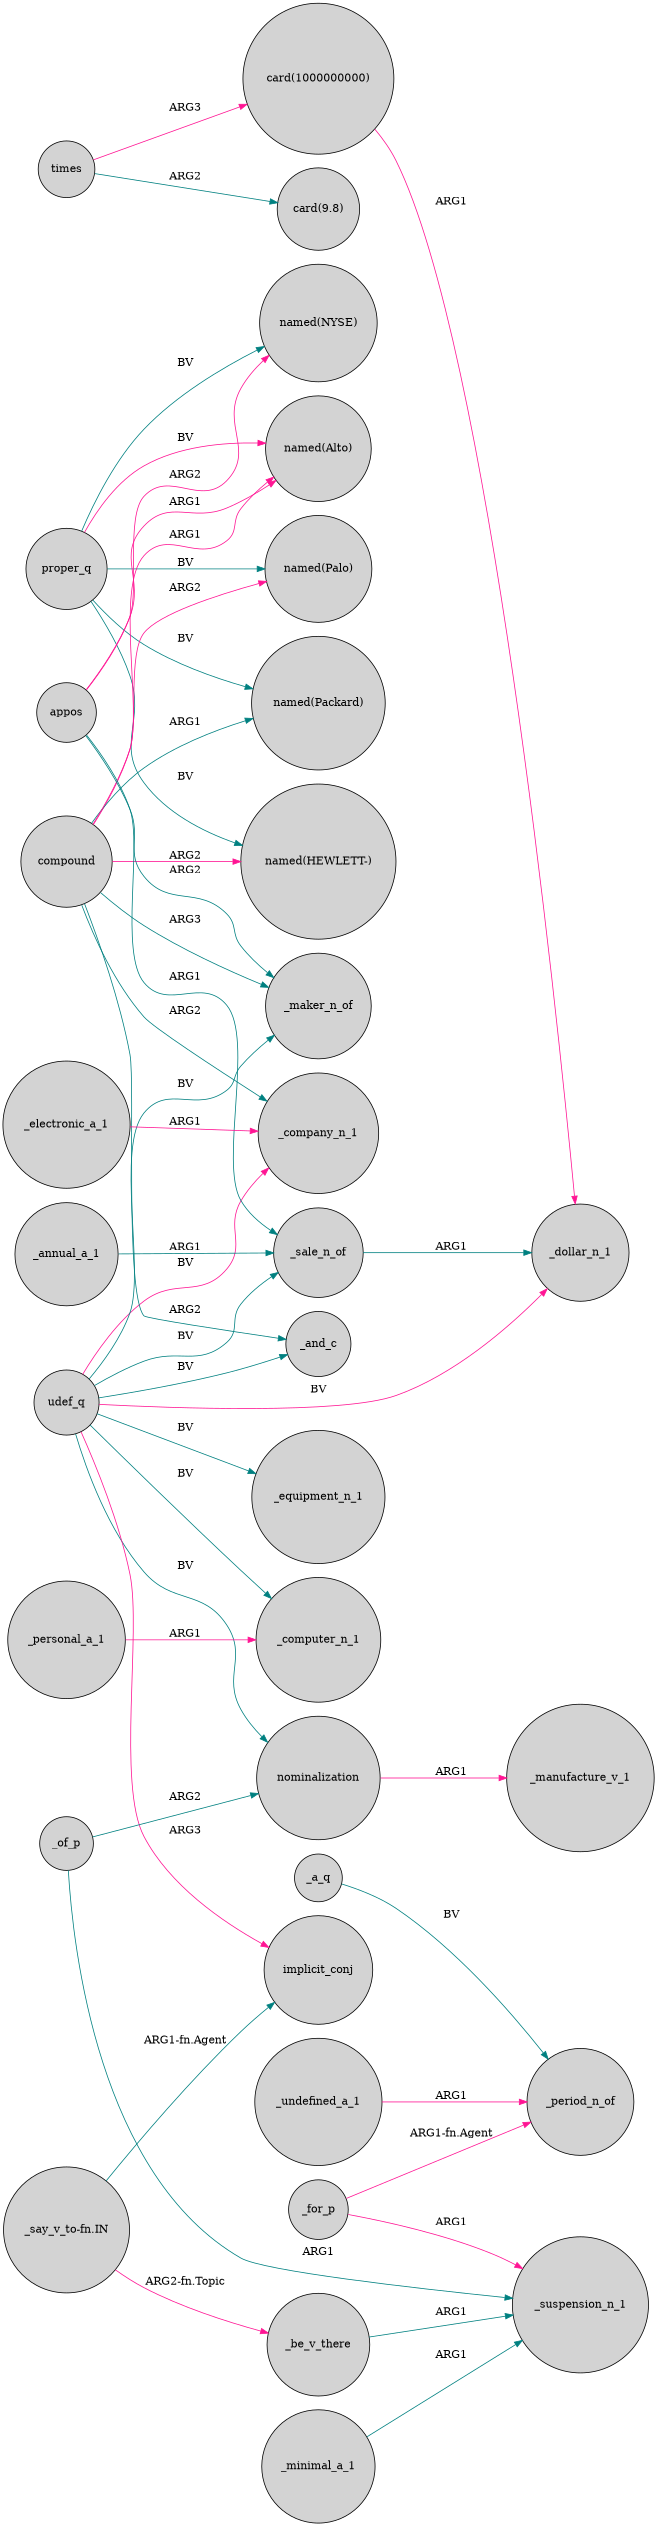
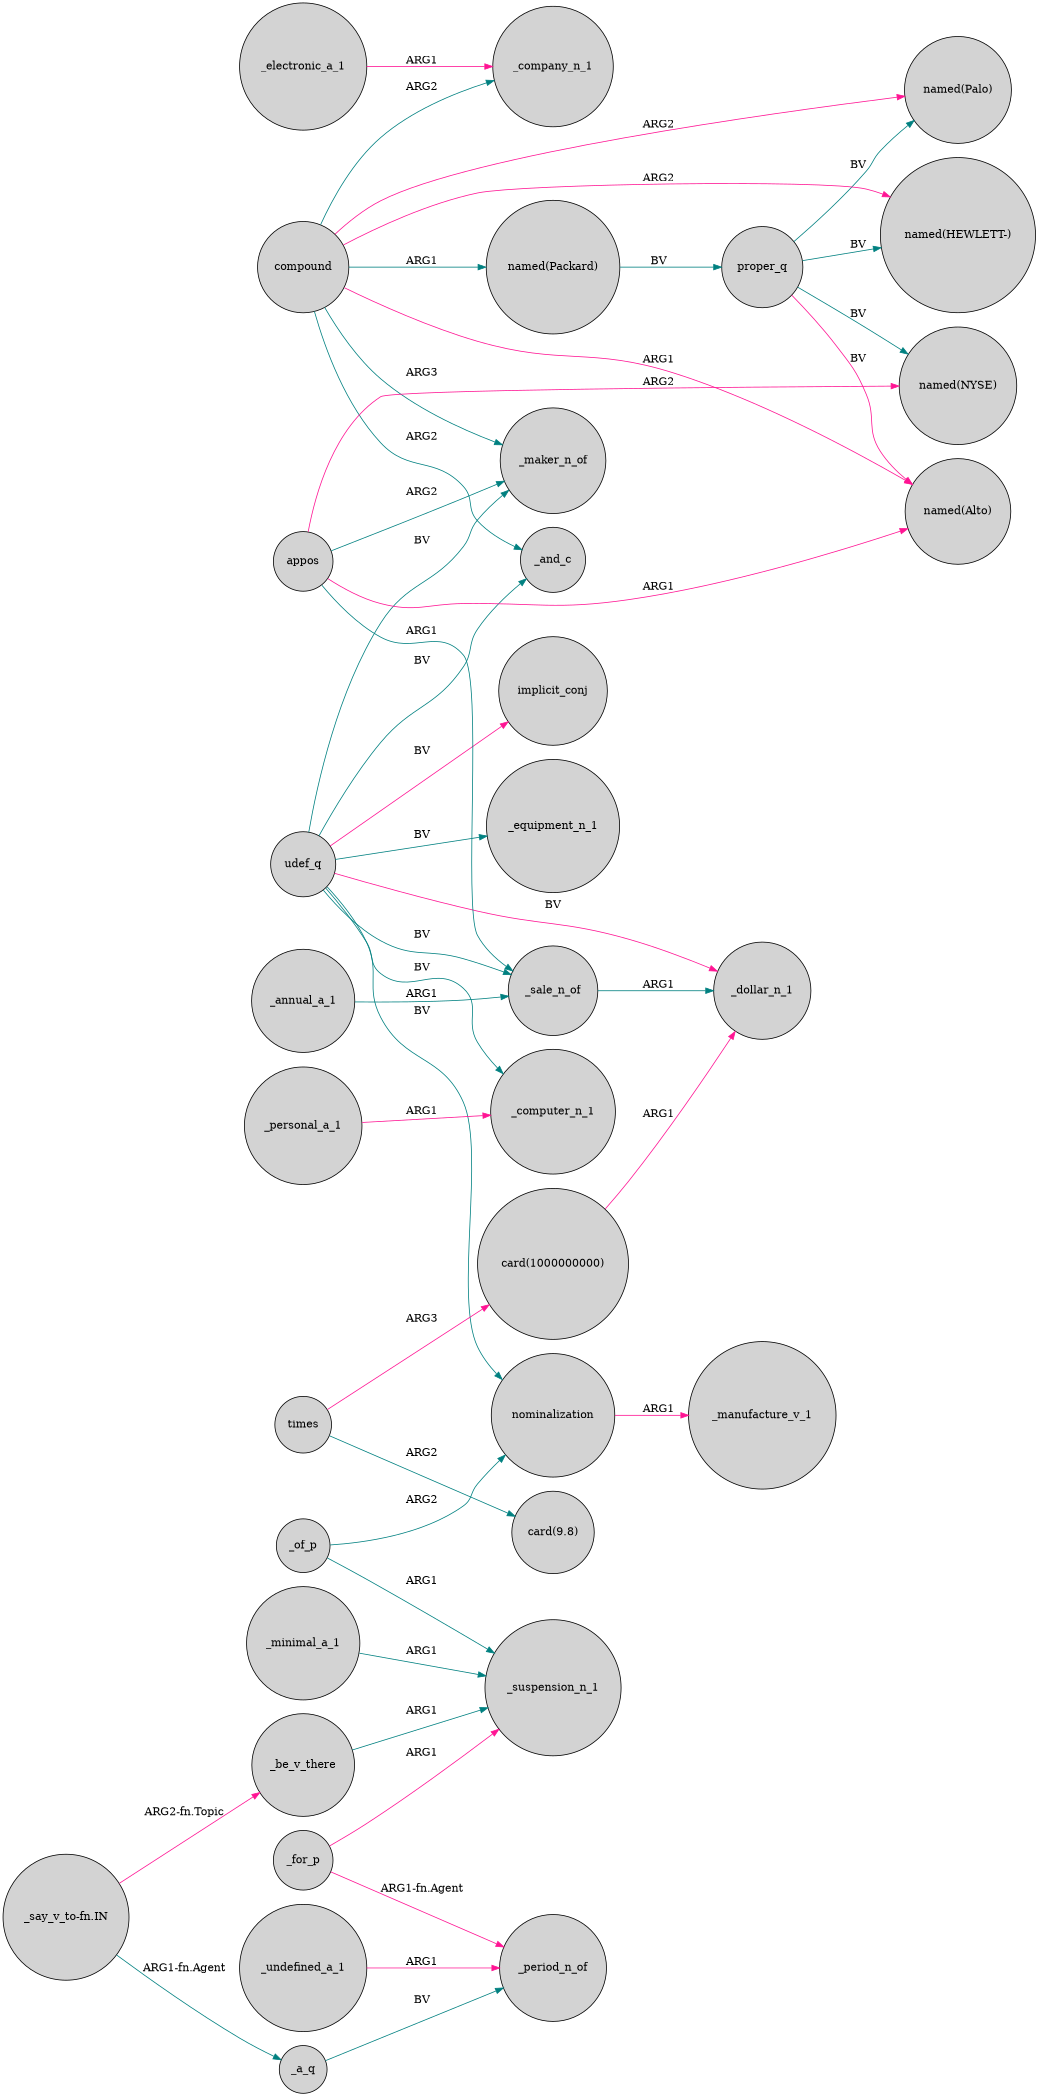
(162, 655) -> (667, 267)
(192, 1287) -> none
(185, 1831) -> (422, 752)
(184, 2091) -> (193, 2009)
